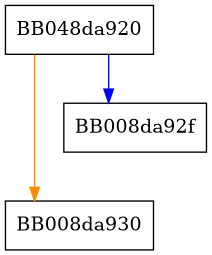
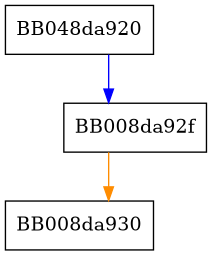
(35, 121) -> (109, 170)
